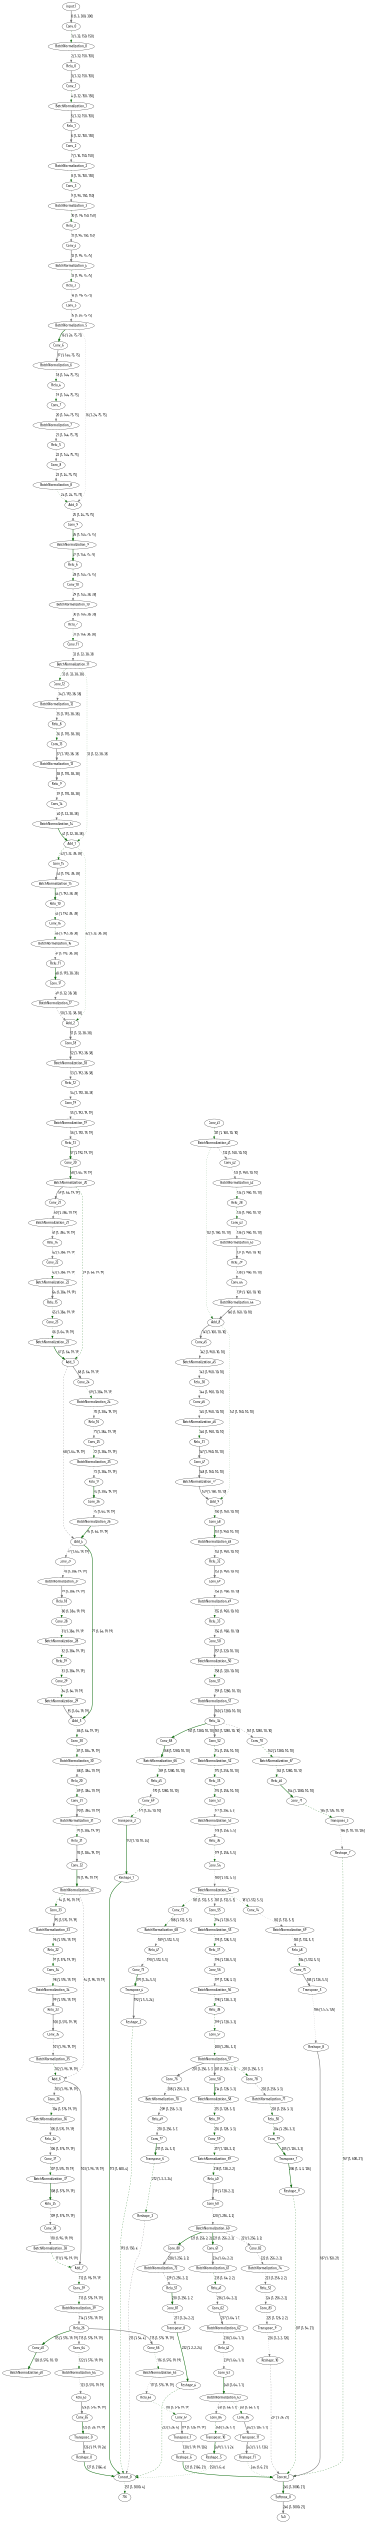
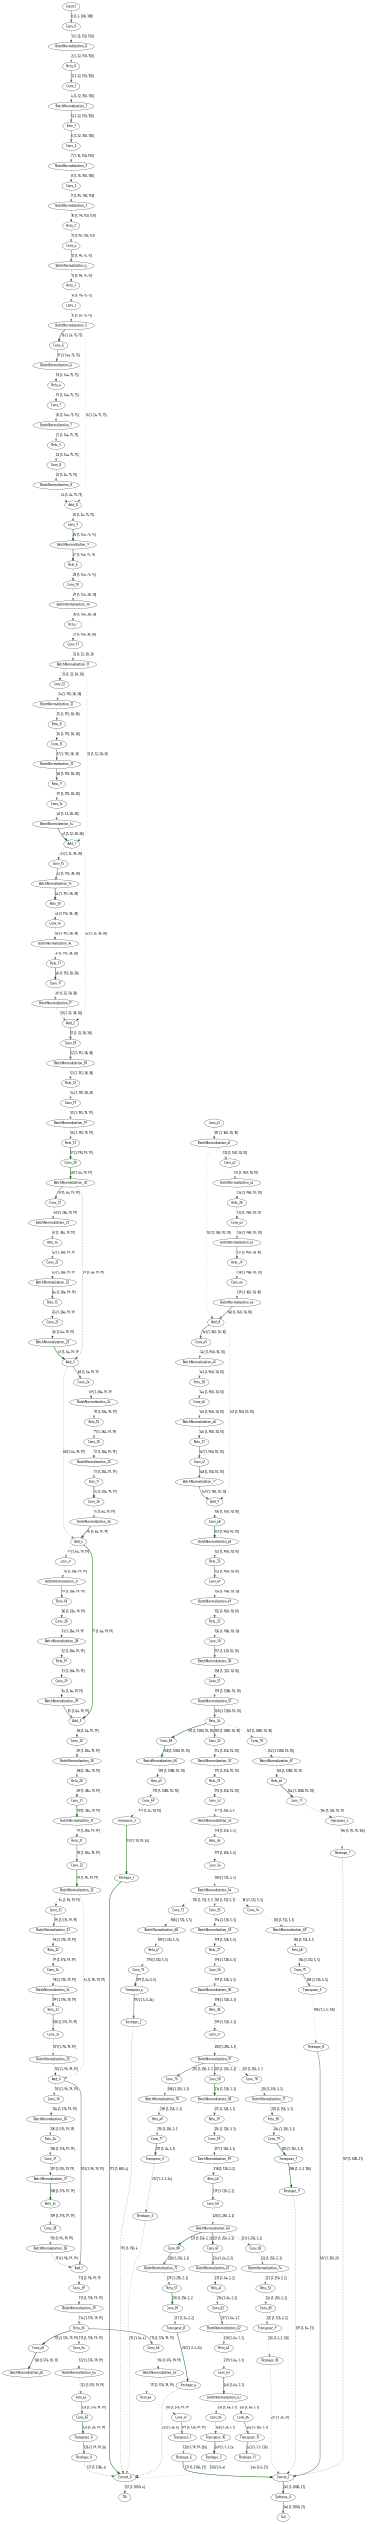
(77, 1810) -> (77, 1810)
(95, 2473) -> (95, 2473)
